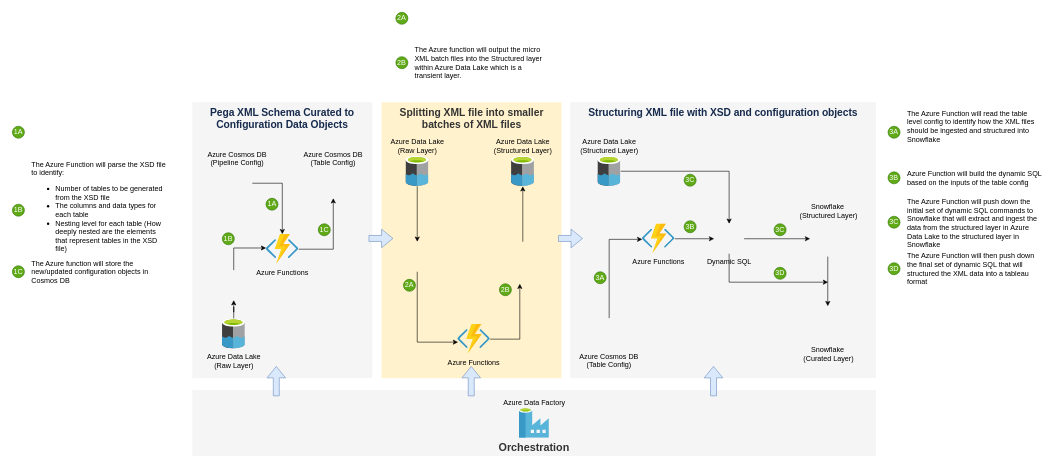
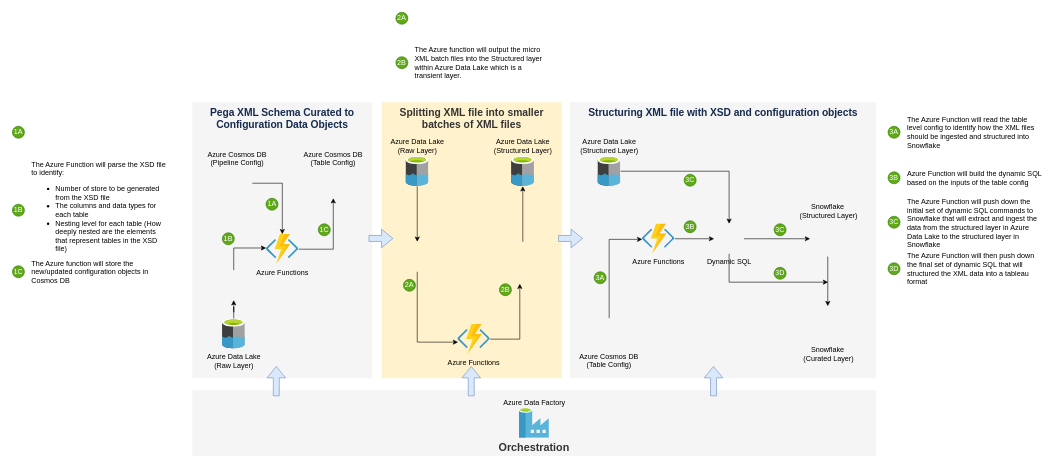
(975, 126) -> (975, 132)
(100, 210) -> (100, 210)
